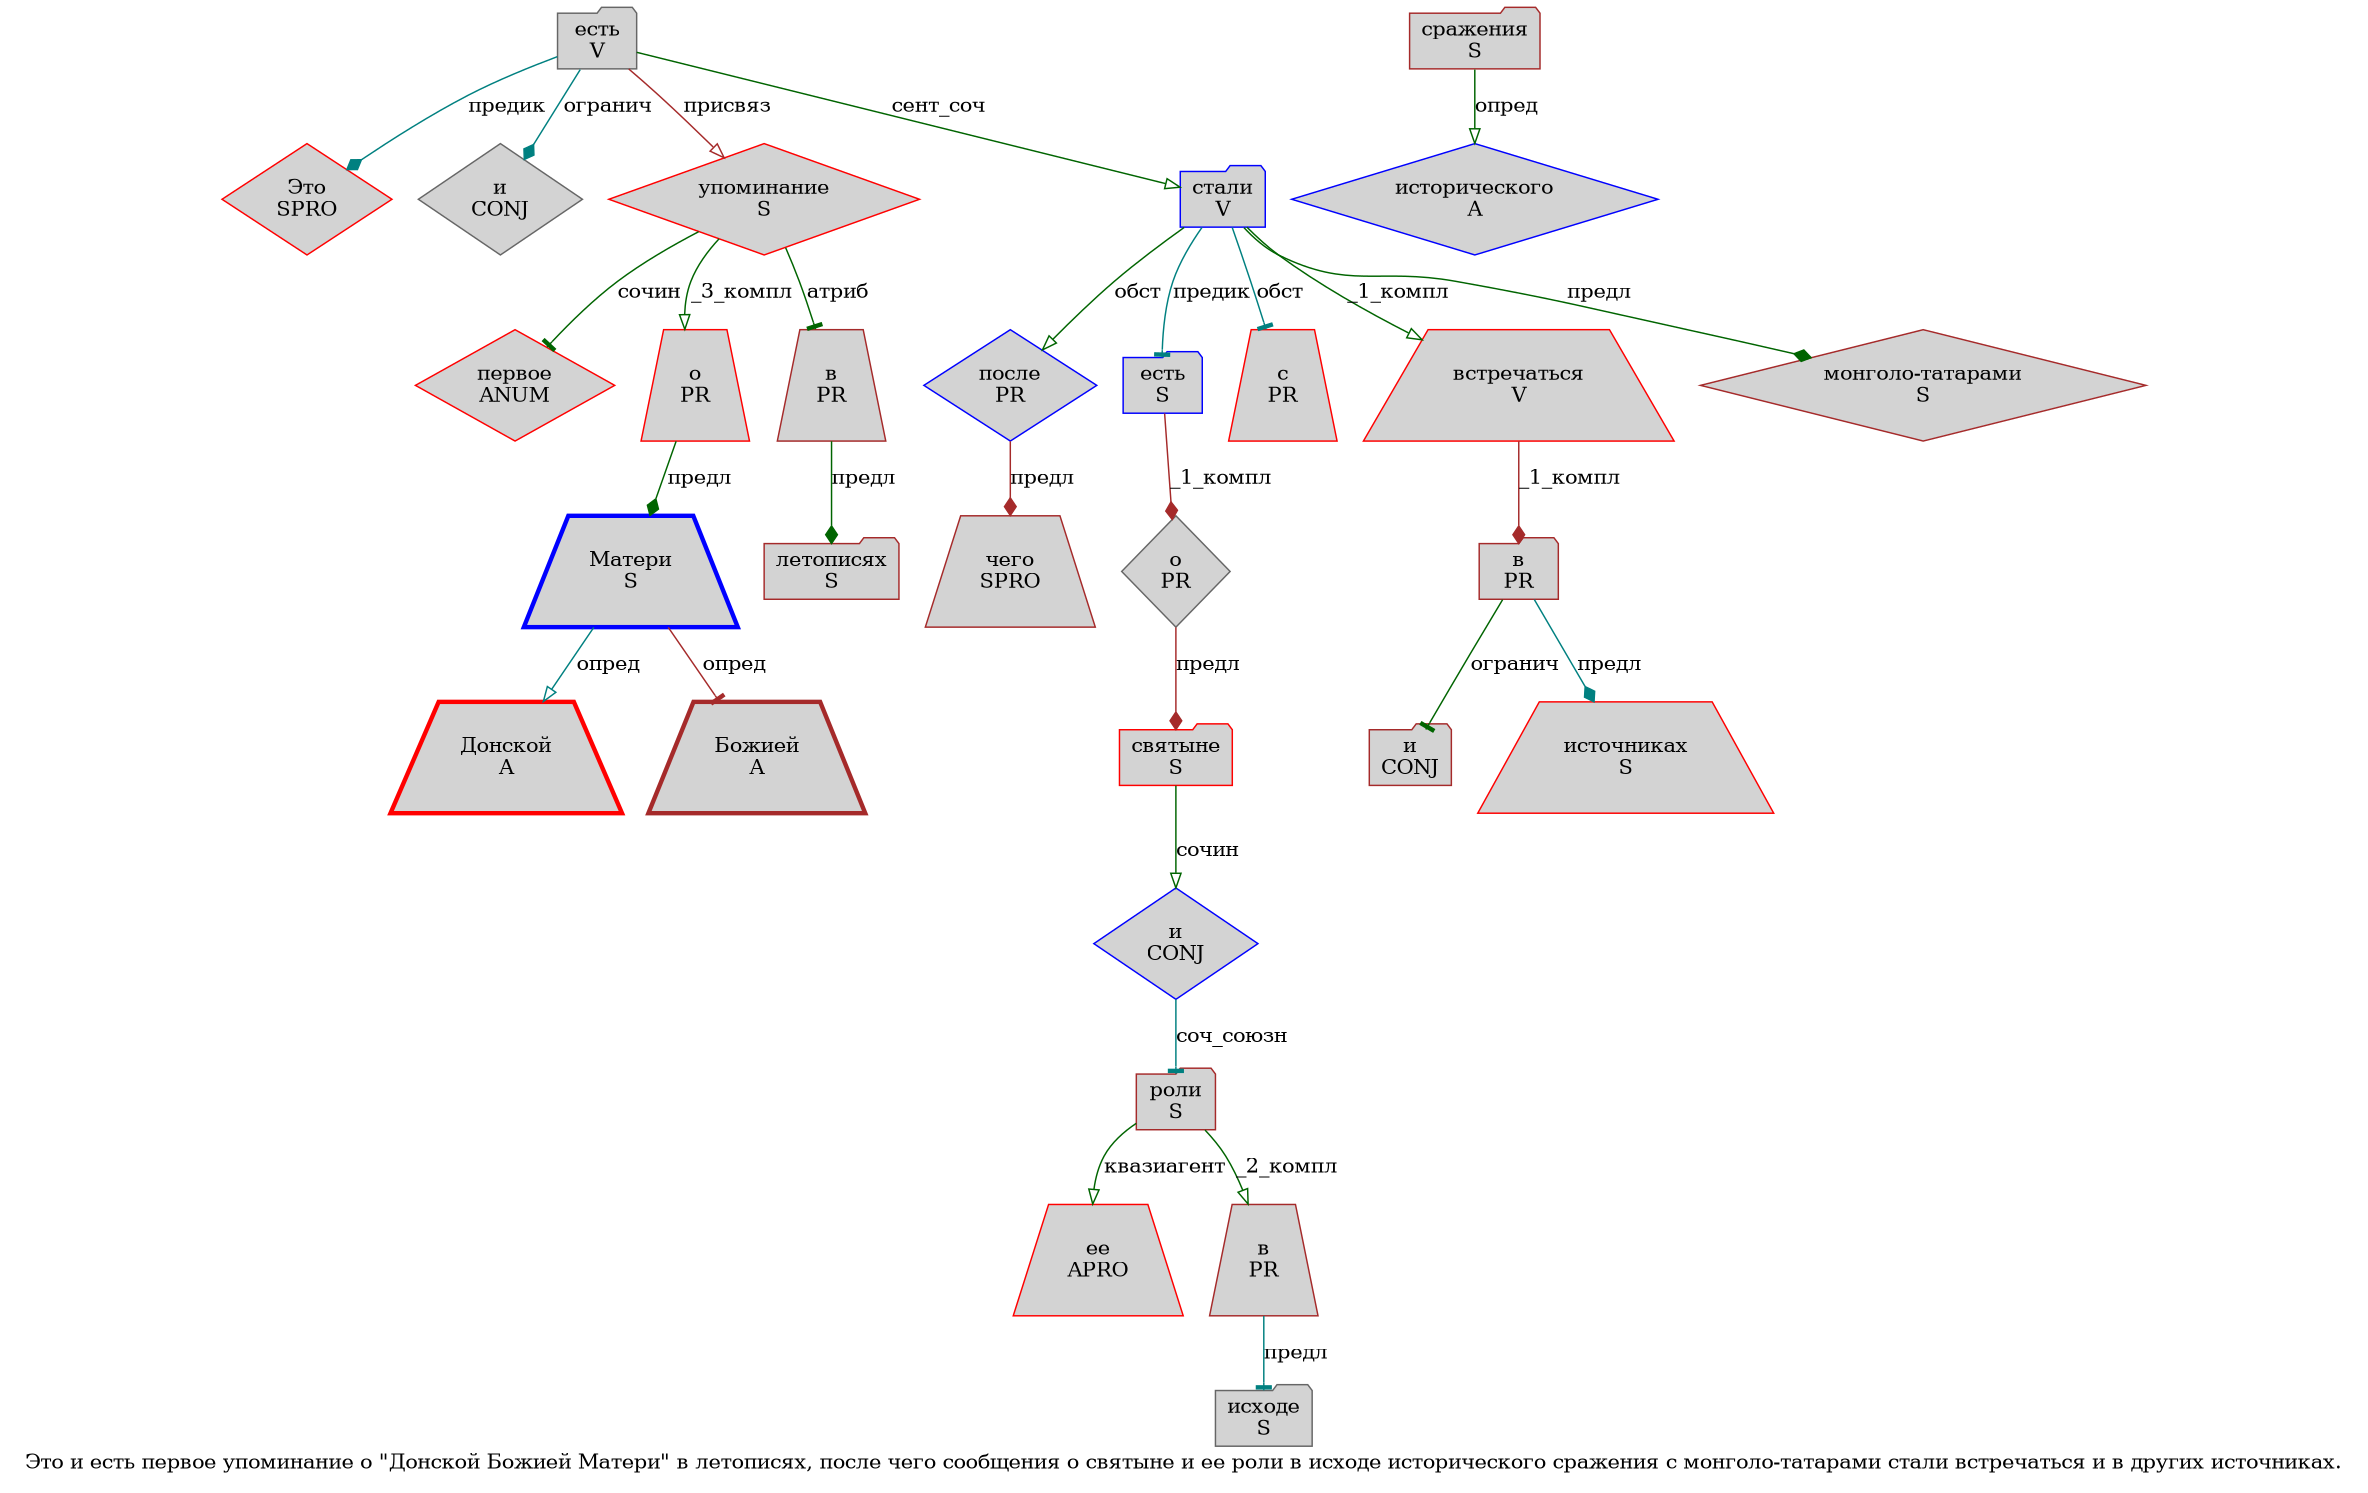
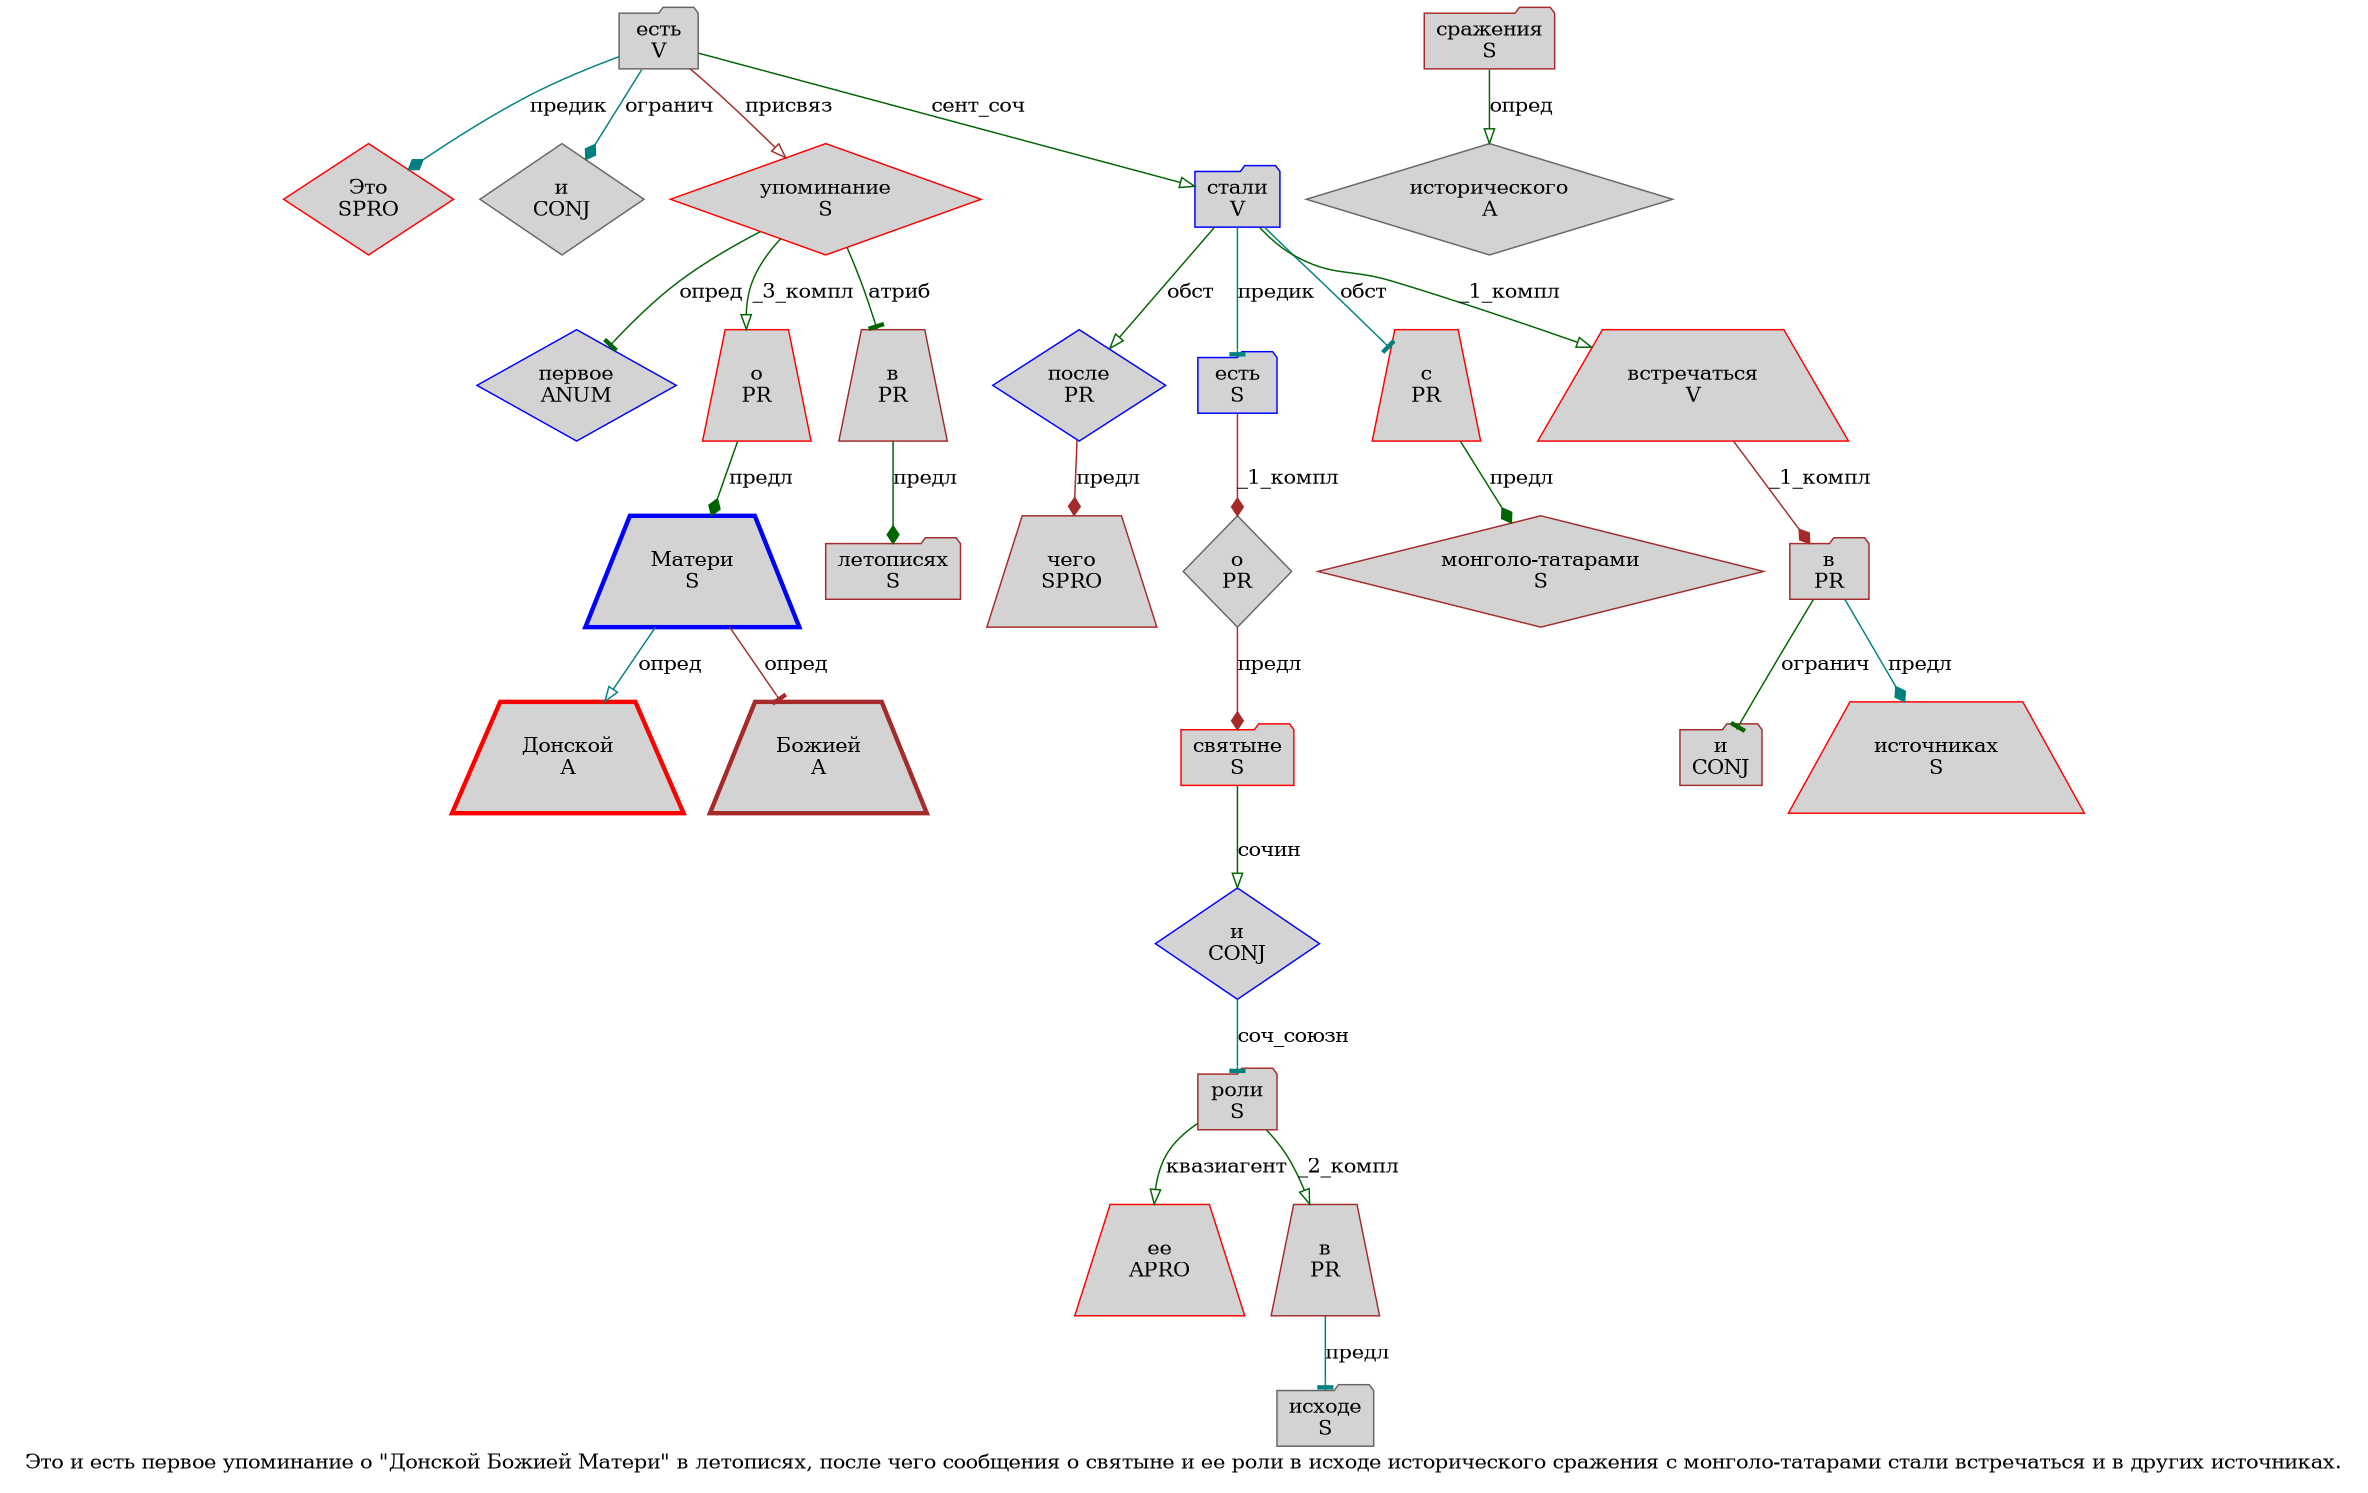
(1475, 199) -> (1489, 199)
(649, 292) -> (711, 292)
(1515, 292) -> (1481, 474)
(515, 385) -> (577, 385)
